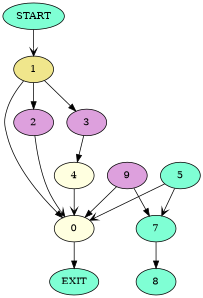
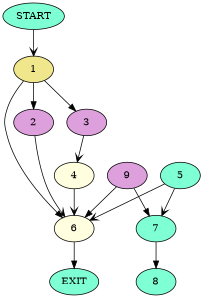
(81, 145) -> (81, 145)
(74, 229) -> (74, 229)
